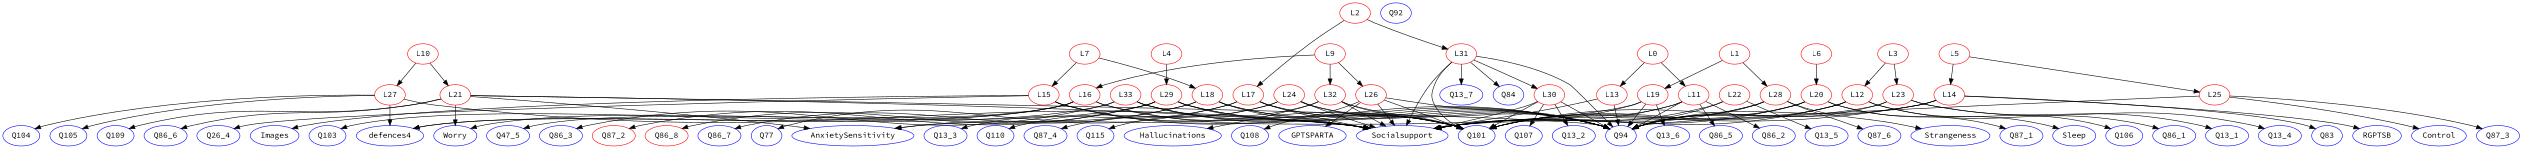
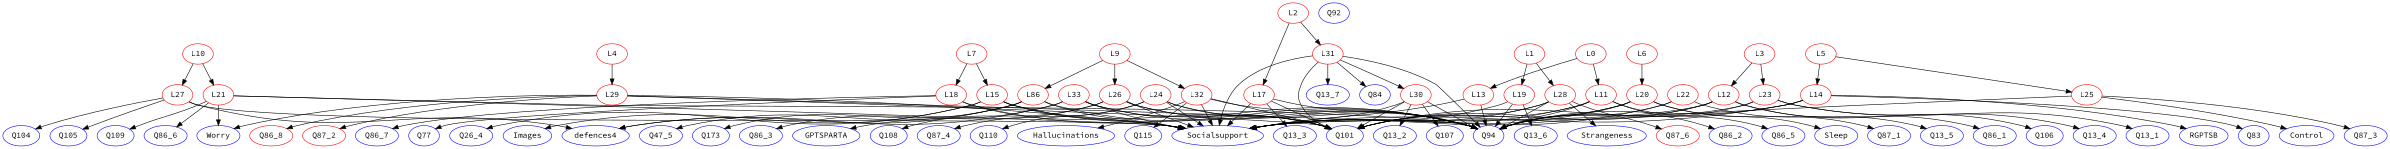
(1085, 95) -> (1033, 95)
(1338, 116) -> none
(327, 136) -> (711, 136)
(853, 136) -> none
(1879, 136) -> (1678, 136)
